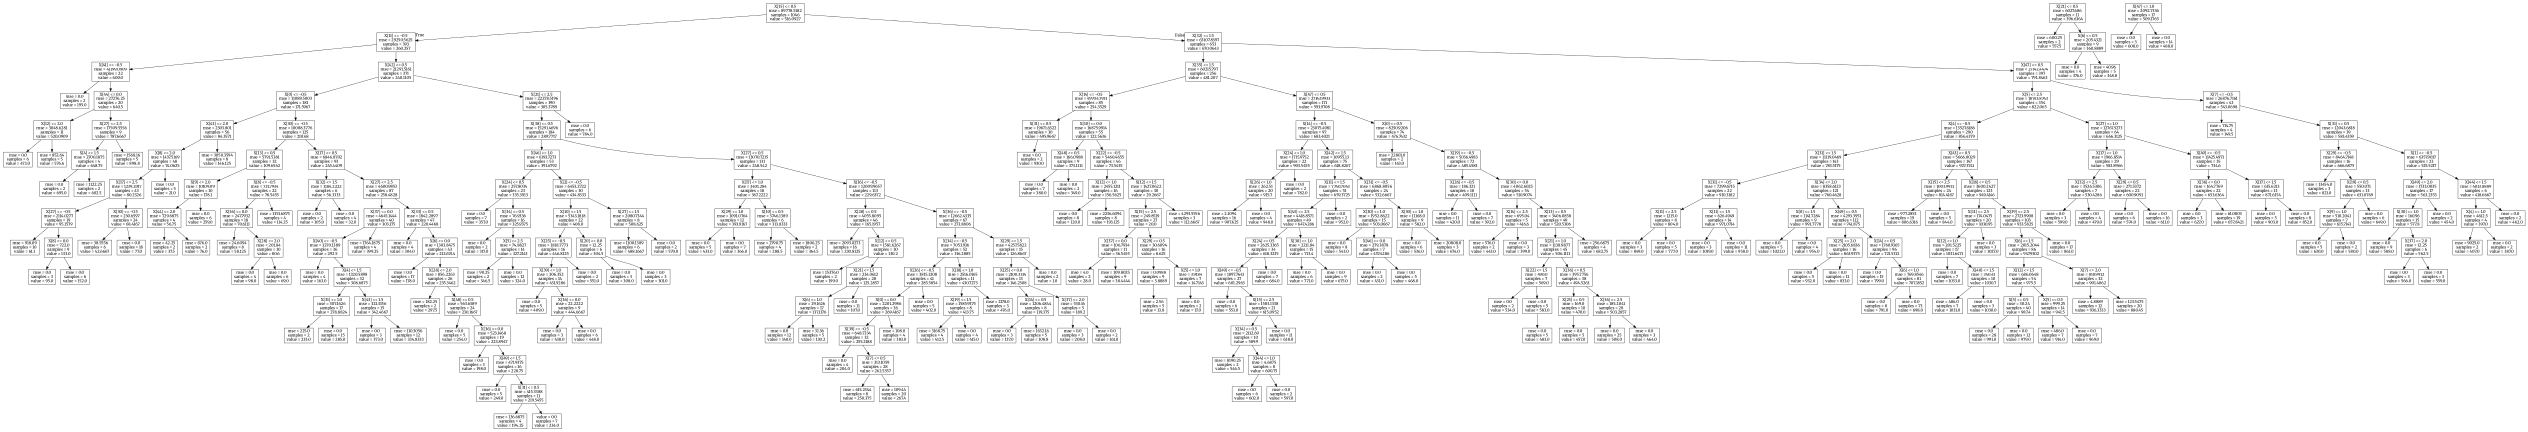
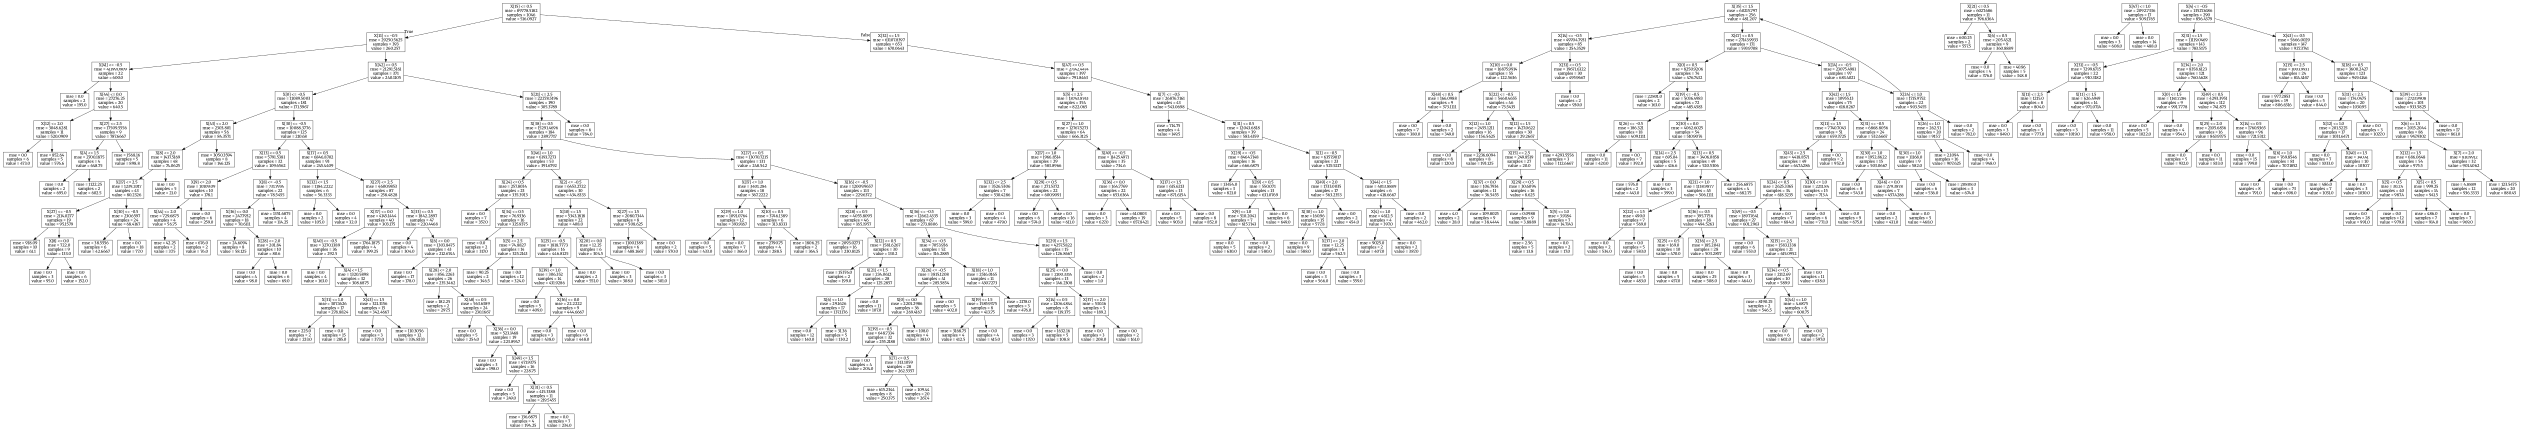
(1203, 55) -> (1835, 49)
(1997, 115) -> none
(382, 218) -> (382, 218)
(513, 248) -> (513, 248)
(547, 421) -> (560, 421)
